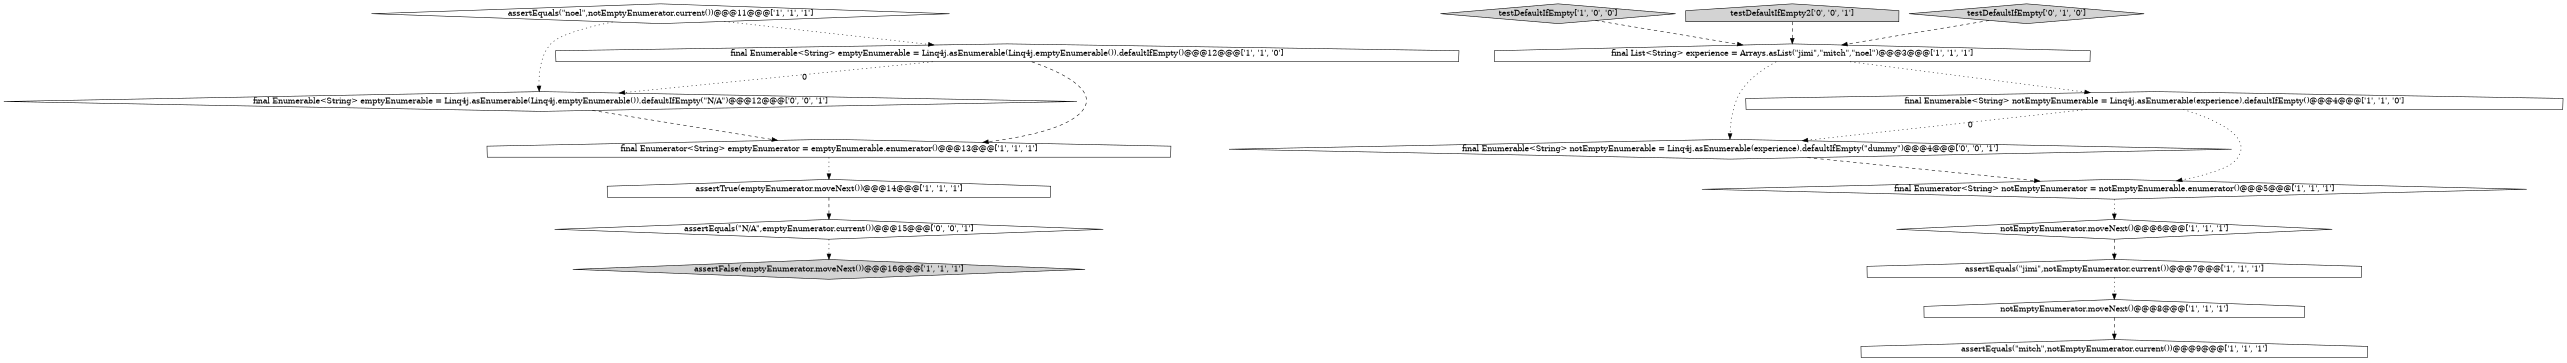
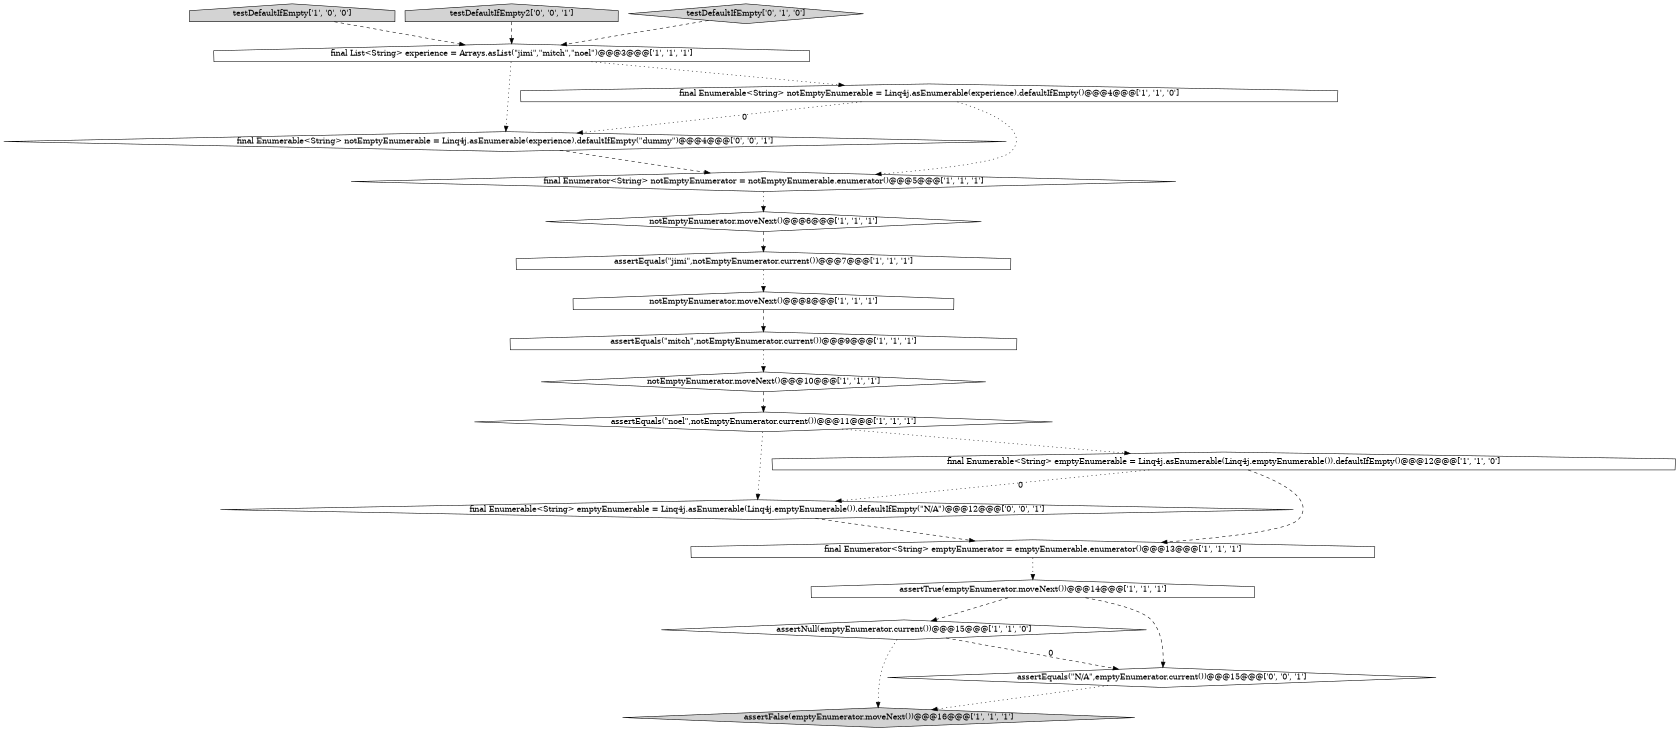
(1558, 14) -> (292, 14)
none -> (763, 382)
none -> (904, 630)
